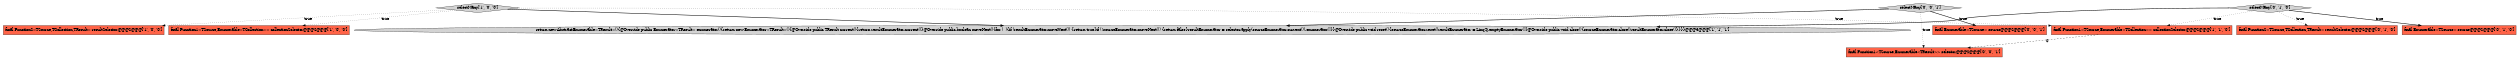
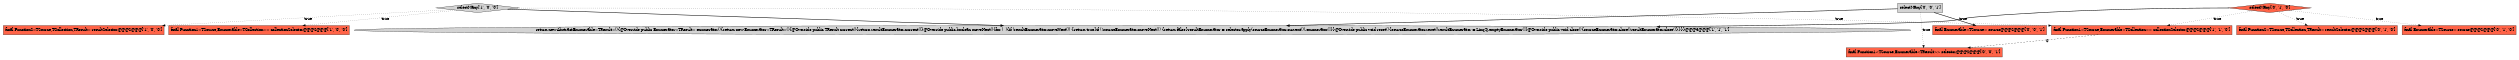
(1920, 8) -> (1920, 8)
(2270, 8) -> (2270, 8)
(2354, 18) -> (2354, 18)
